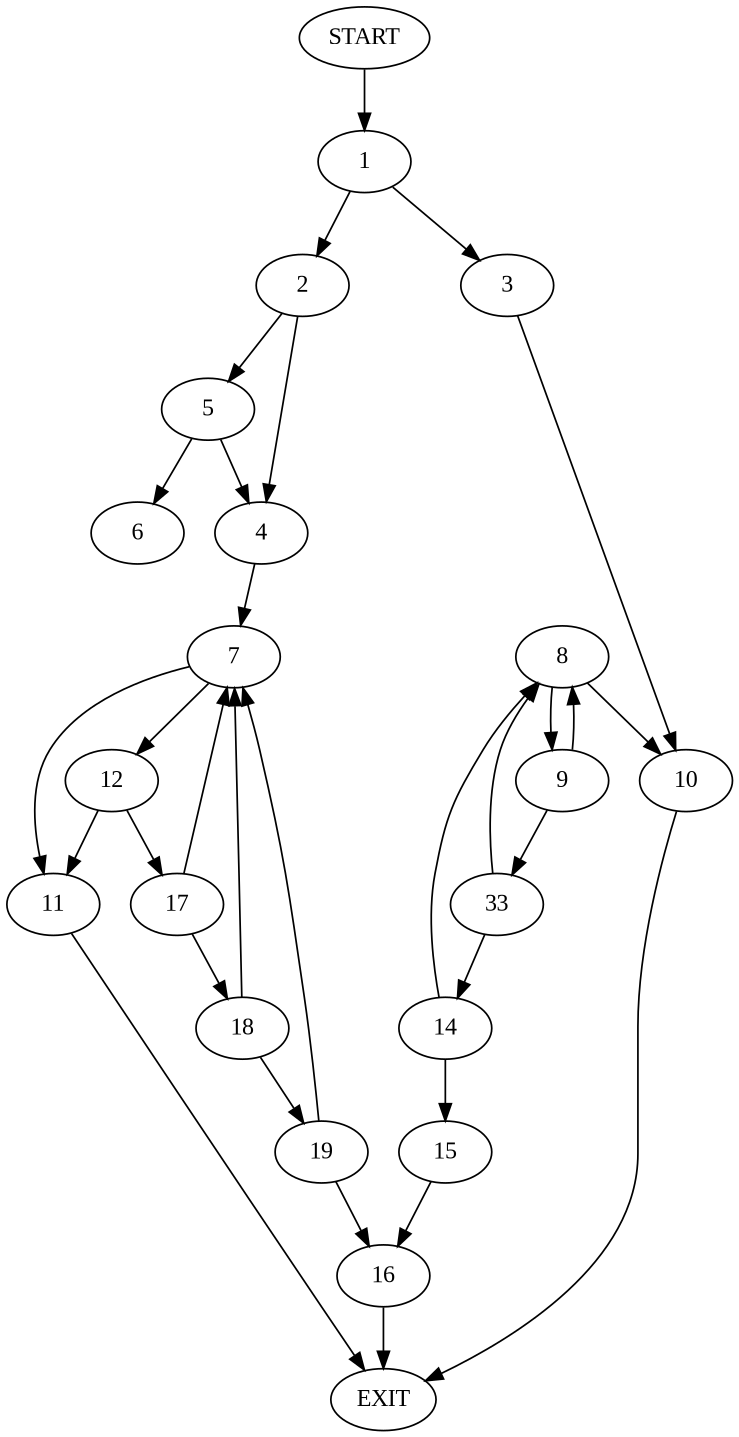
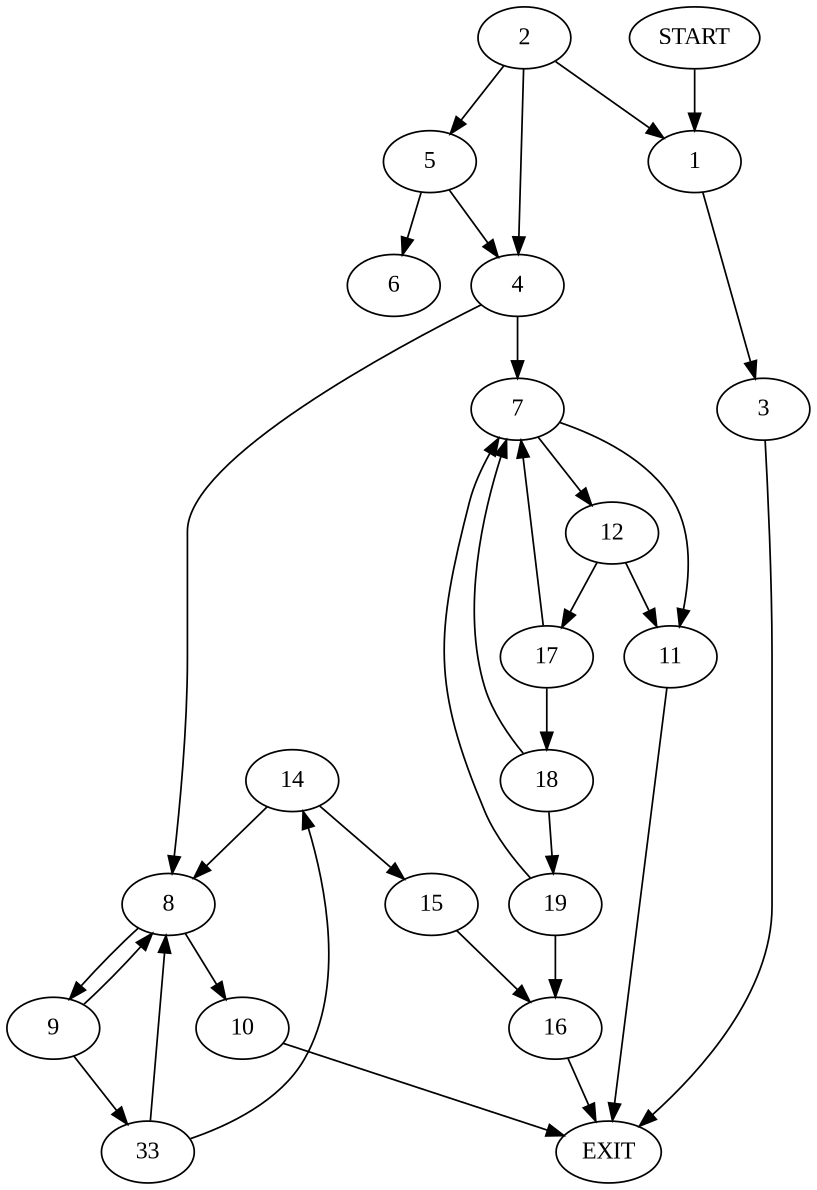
(338, 216) -> (602, 95)
none -> (196, 506)
(594, 525) -> (772, 797)
